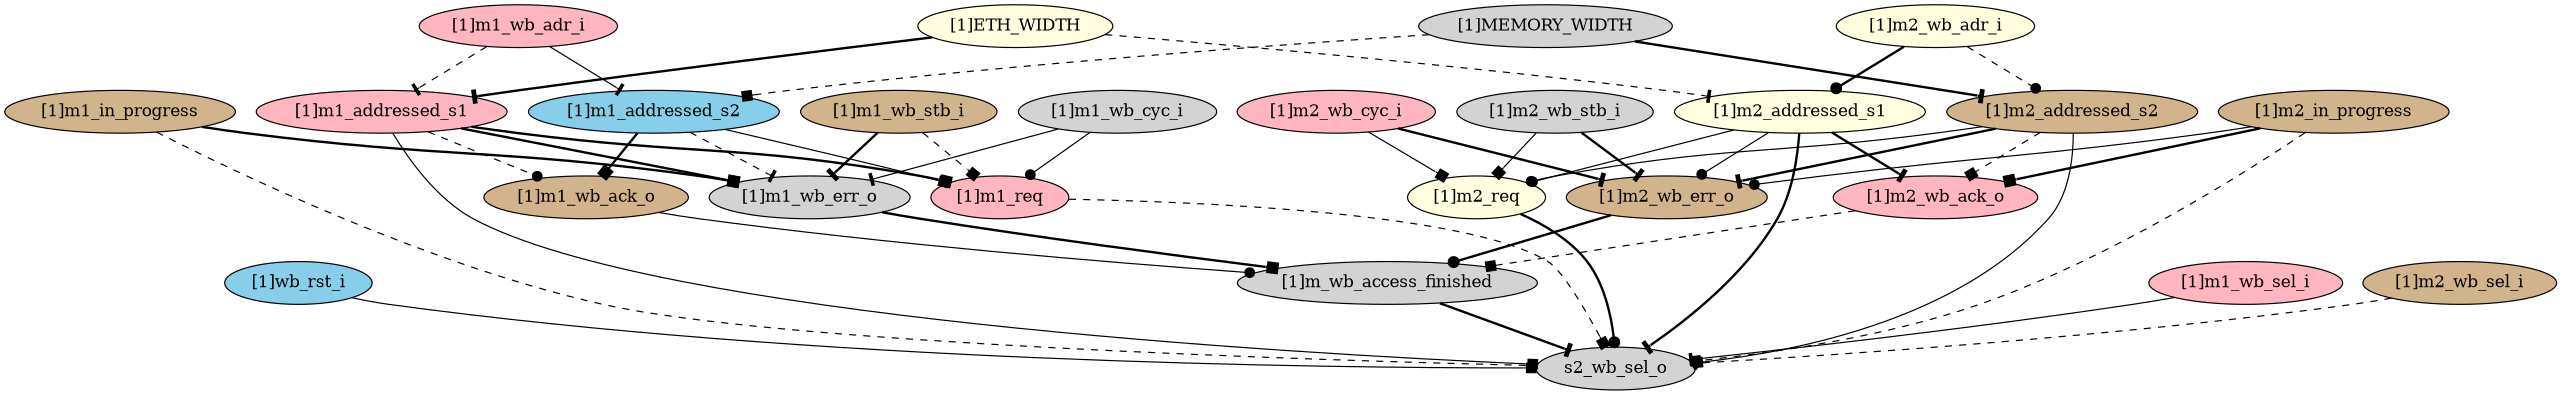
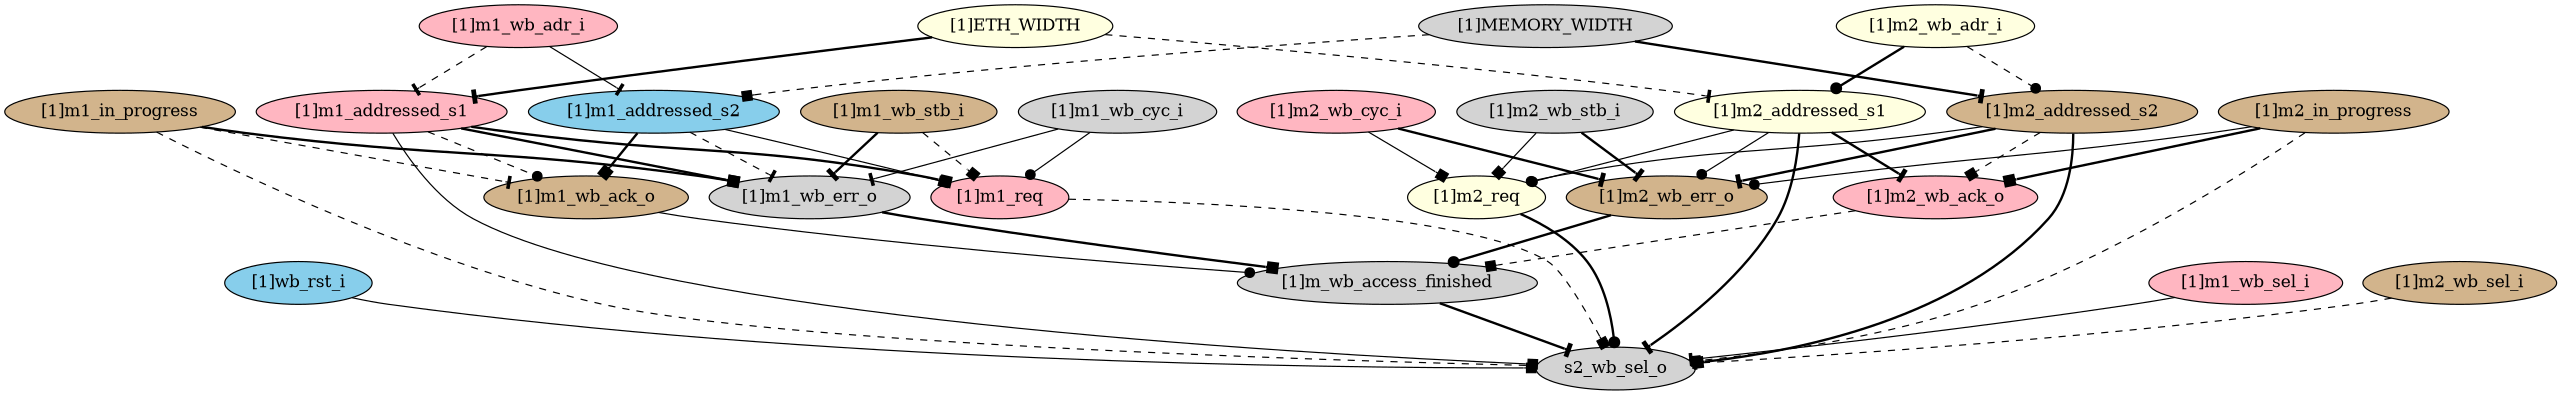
none -> (353, 154)
(1931, 302) -> (1931, 302)
